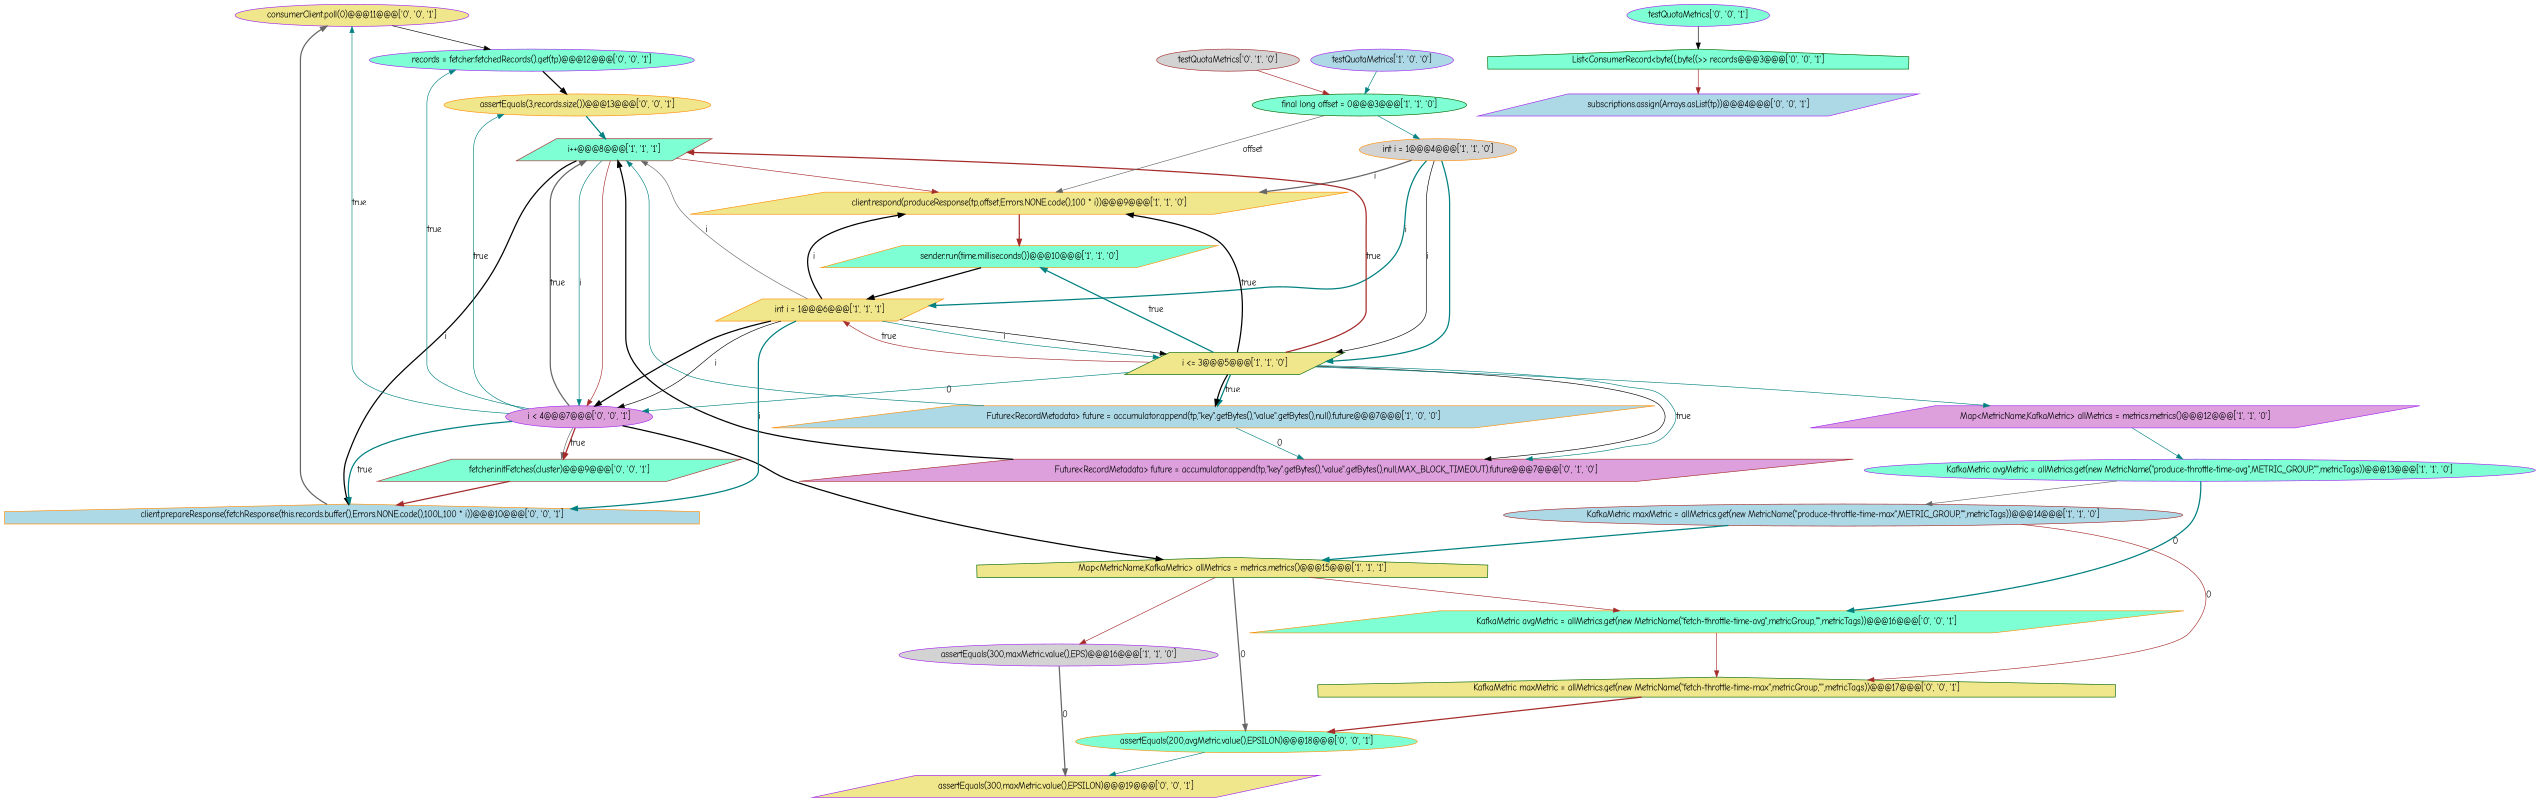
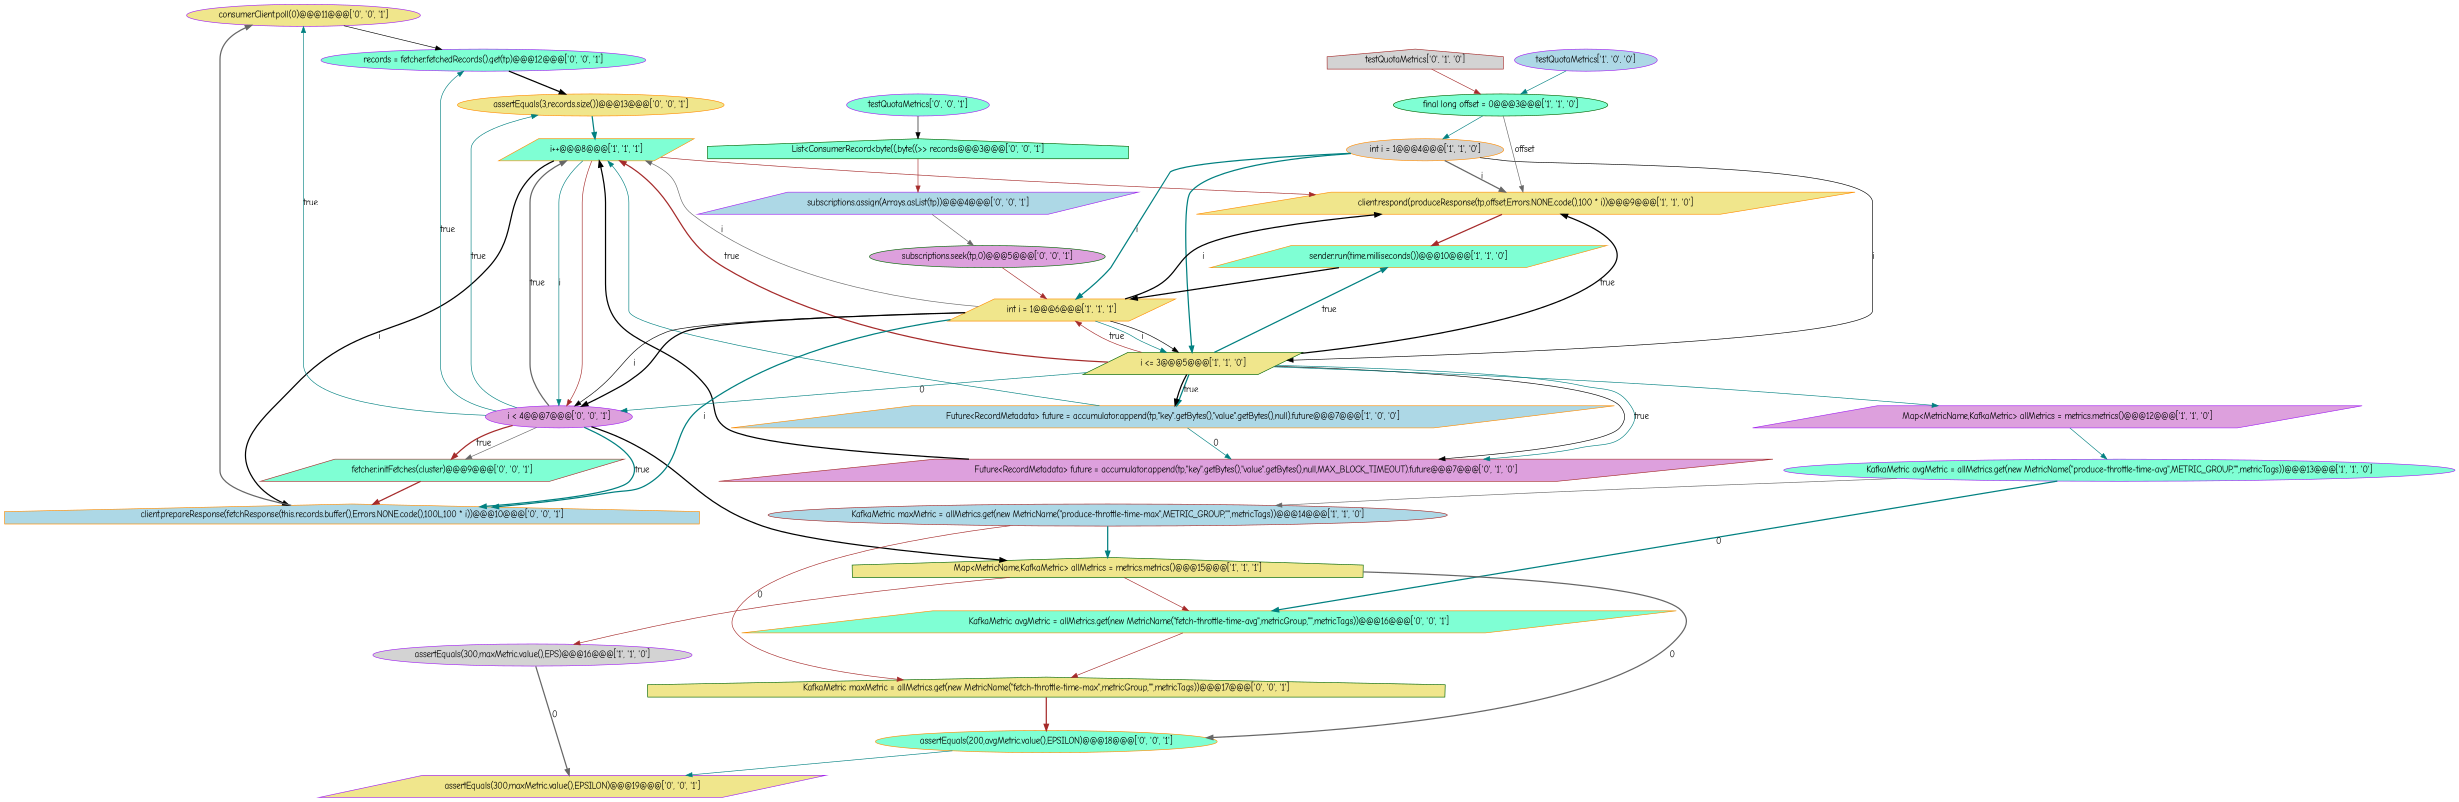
(1228, 60) -> (1415, 60)
(614, 150) -> (596, 150)
none -> (987, 257)
